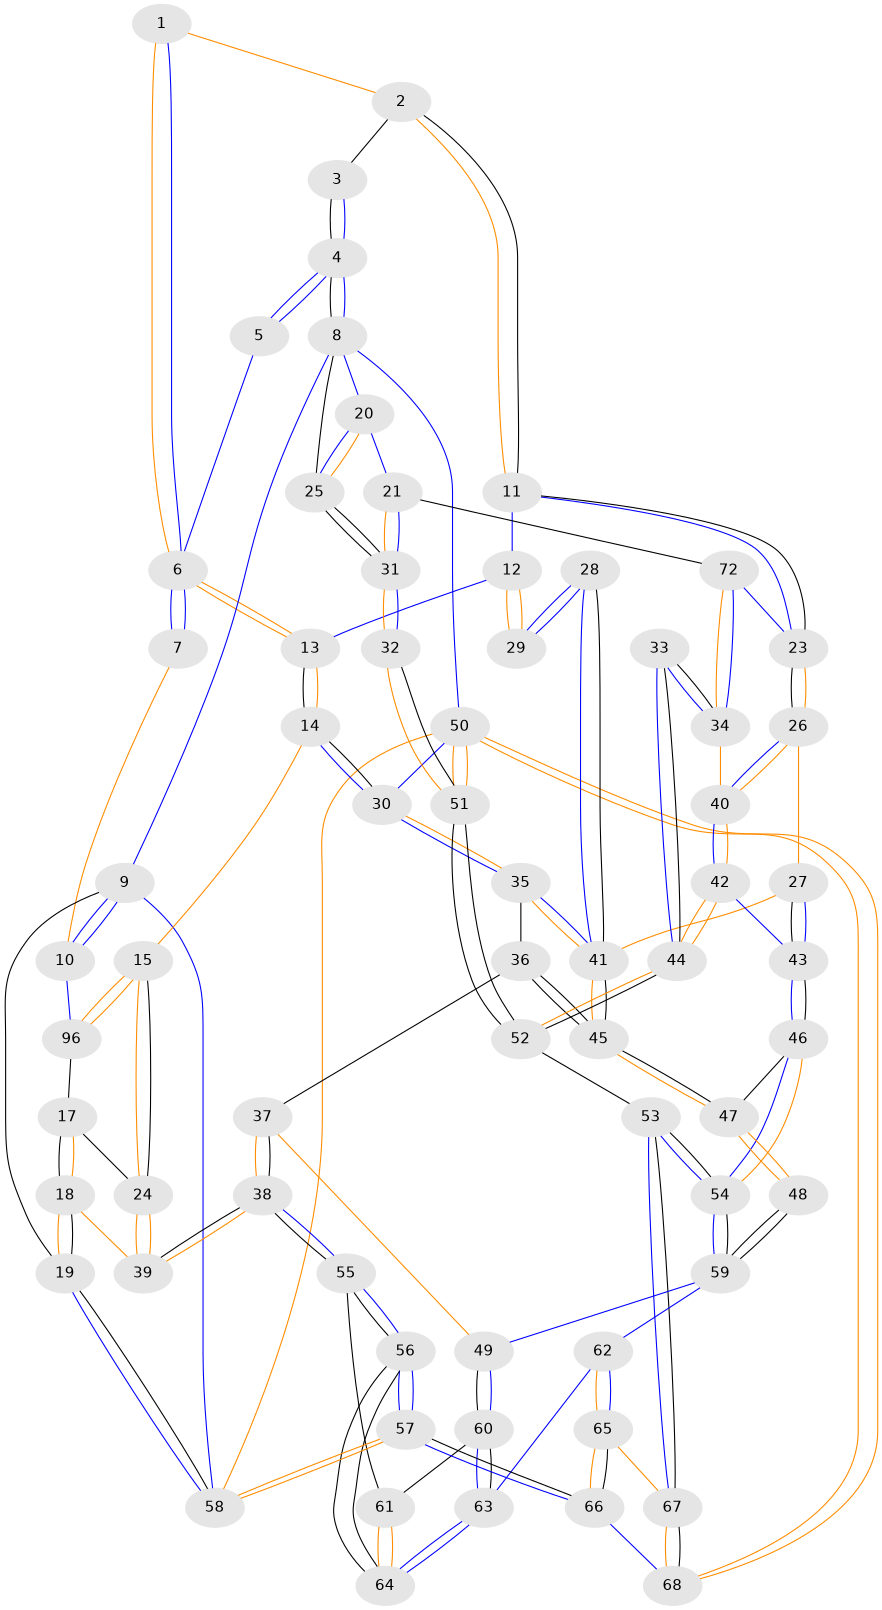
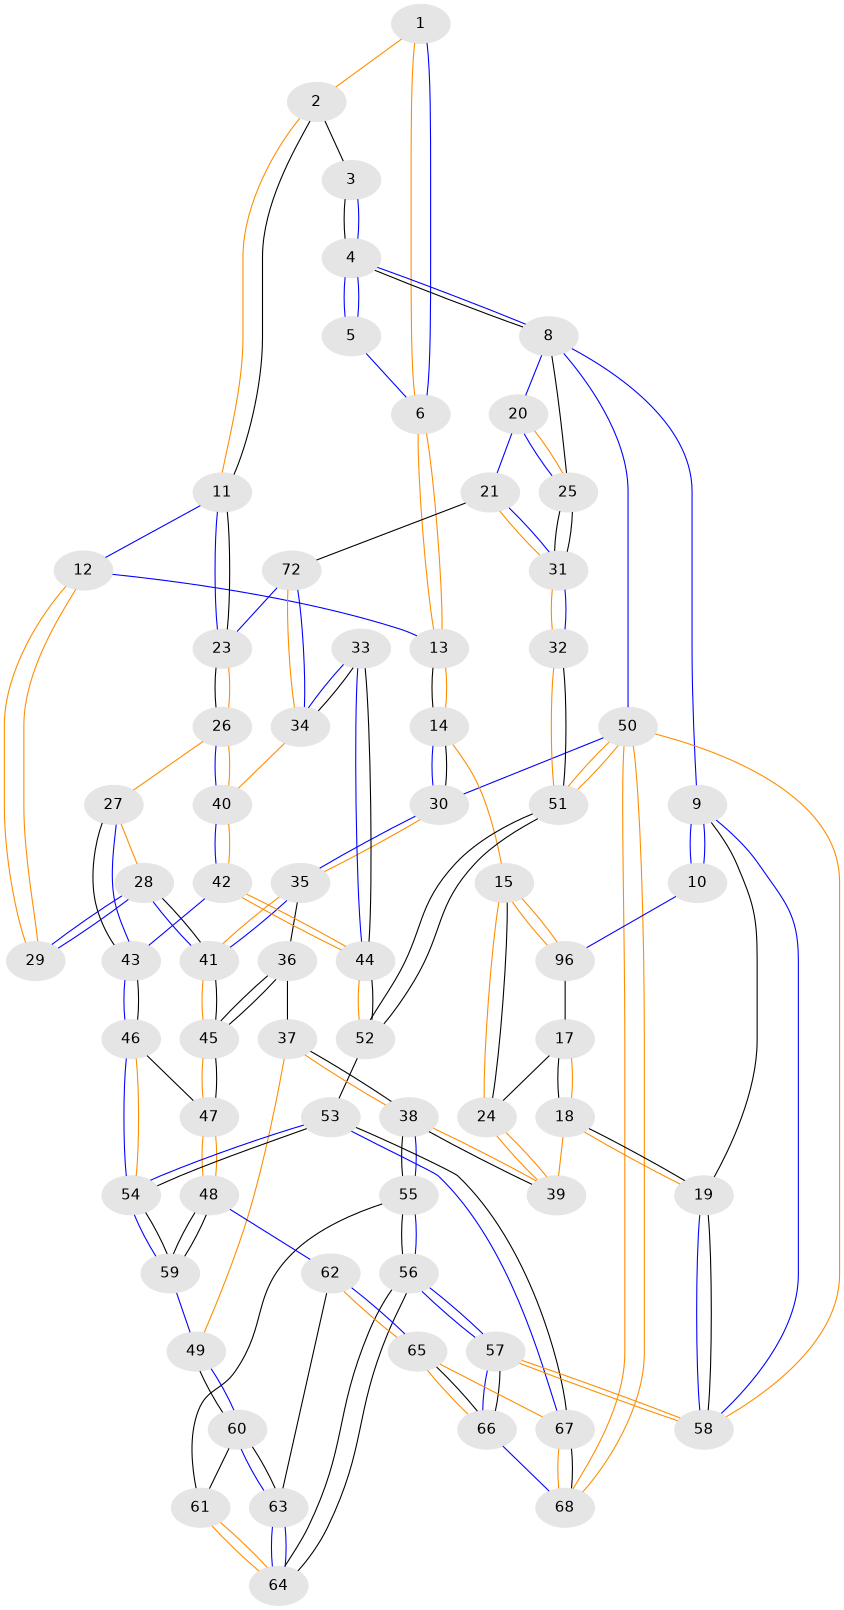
(178, 649) -> none
(718, 917) -> (129, 844)
(662, 1313) -> (270, 1234)
(544, 1430) -> (305, 1391)
